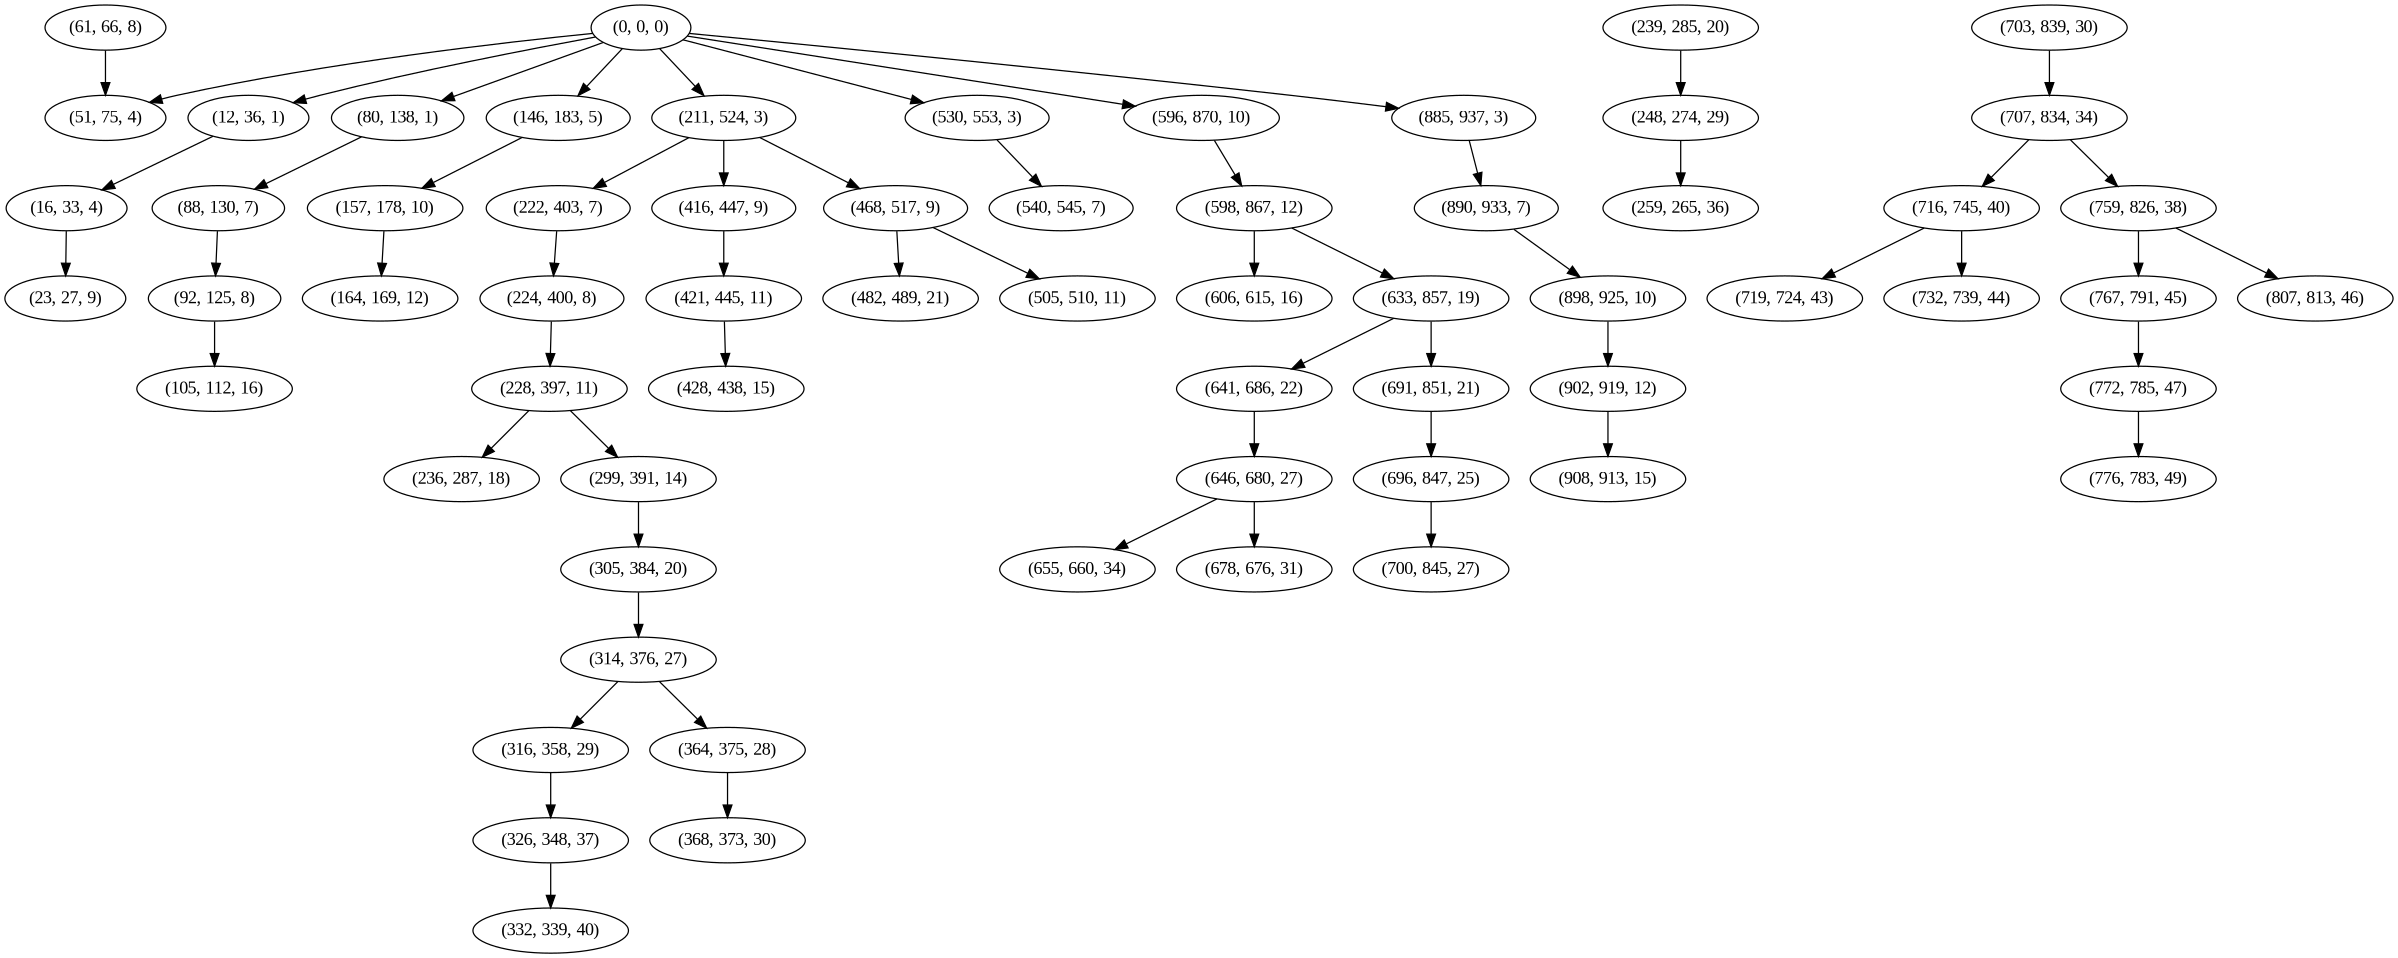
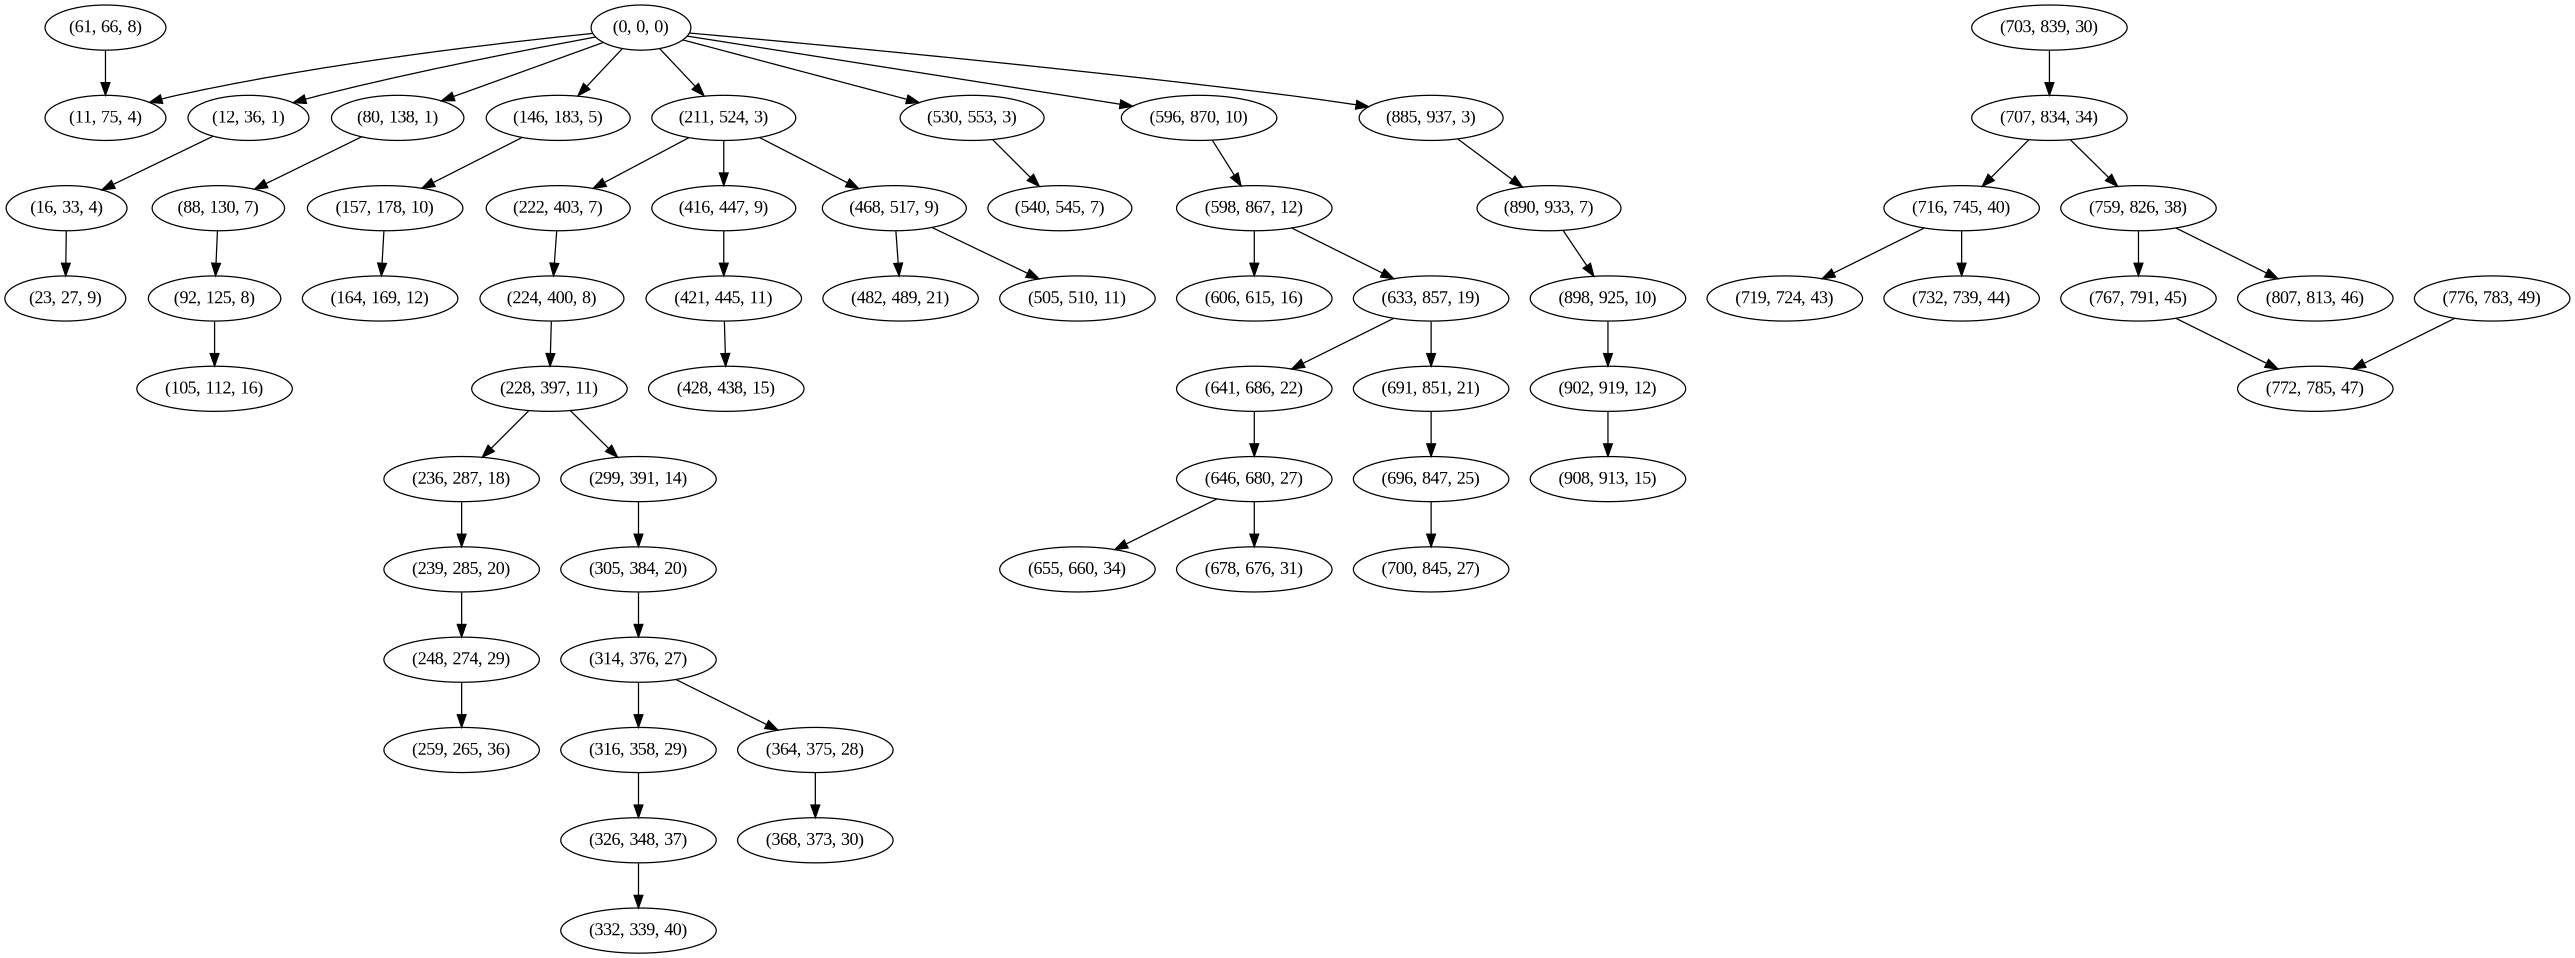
(105, 118) -> (105, 118)
(2138, 428) -> (2409, 341)
none -> (462, 518)
